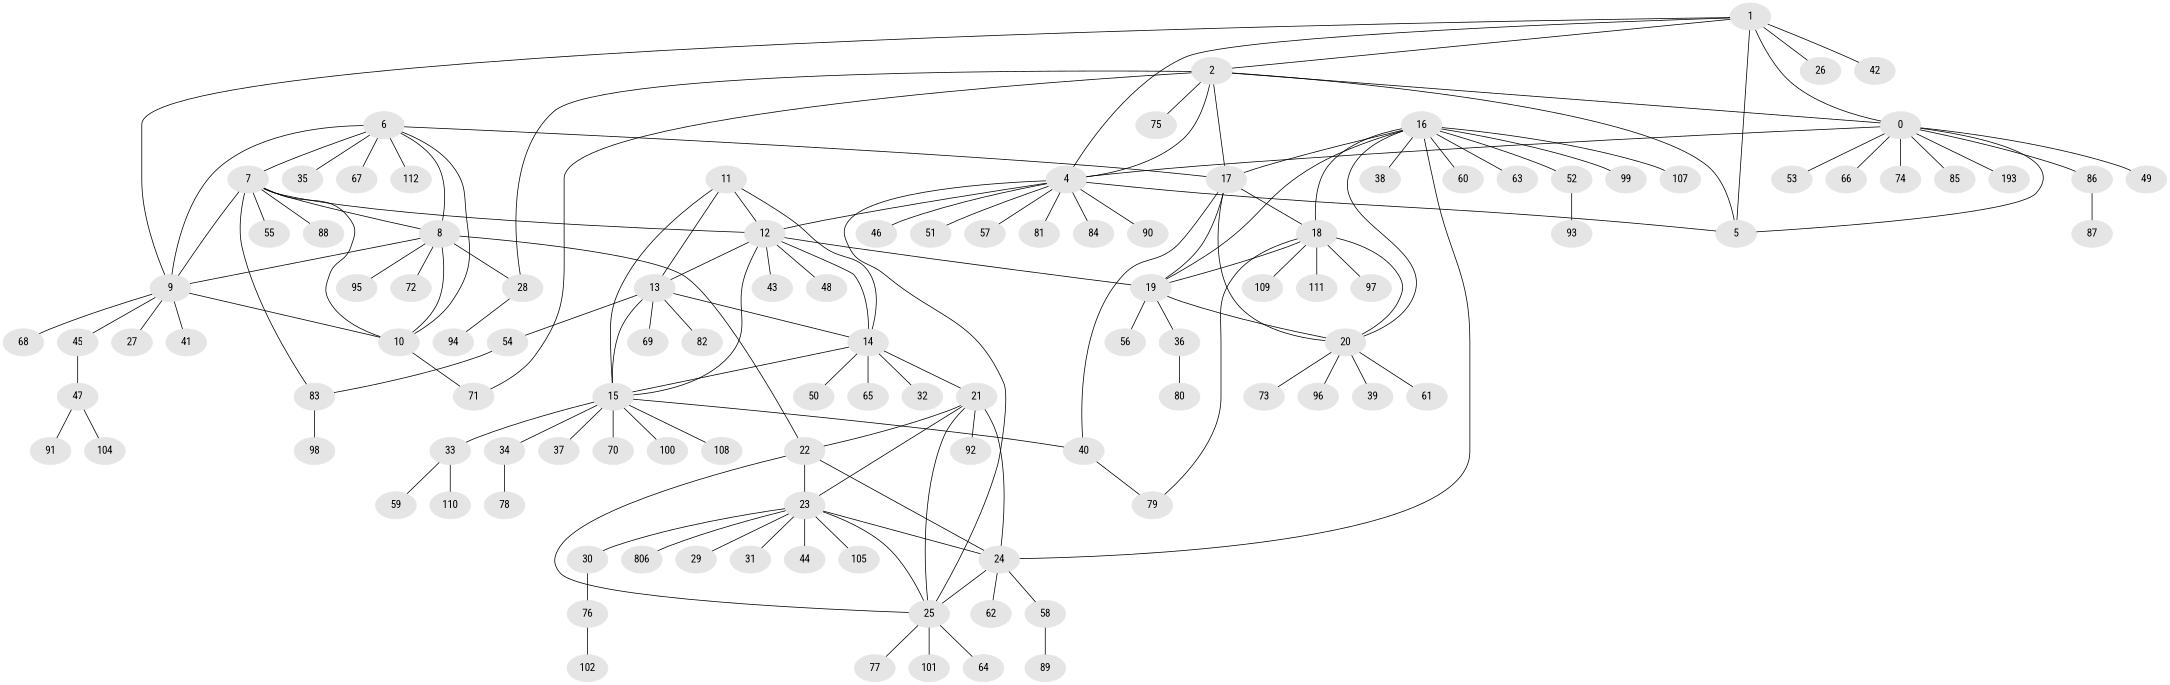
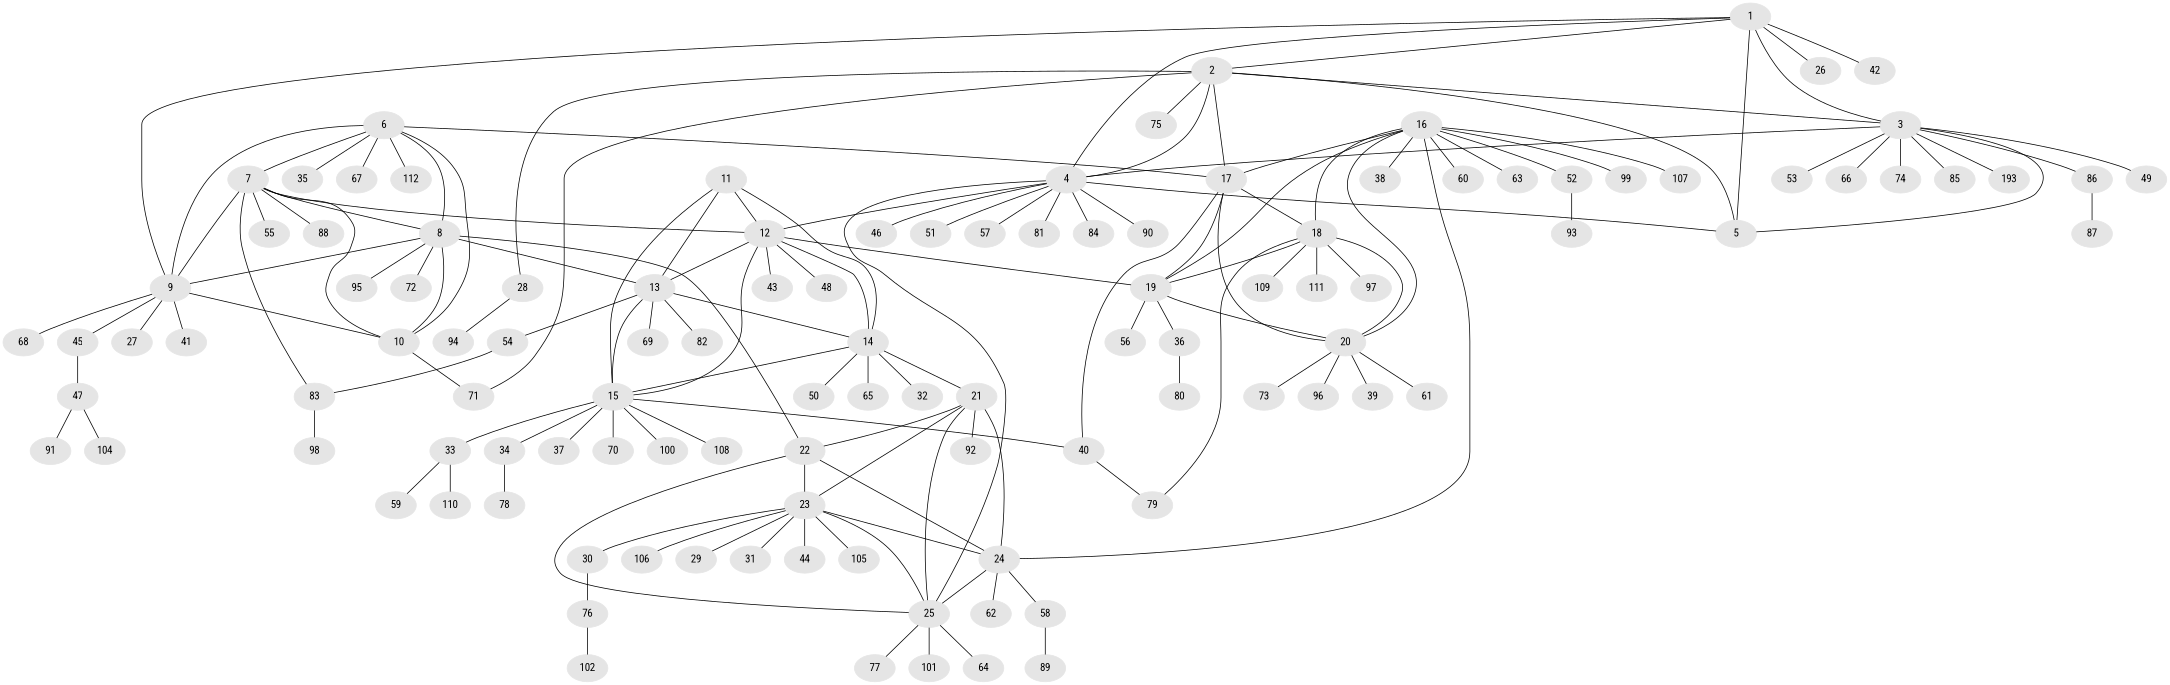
(1900, 125) -> (1900, 125)
(481, 261) -> (547, 261)
(642, 560) -> (642, 560)
